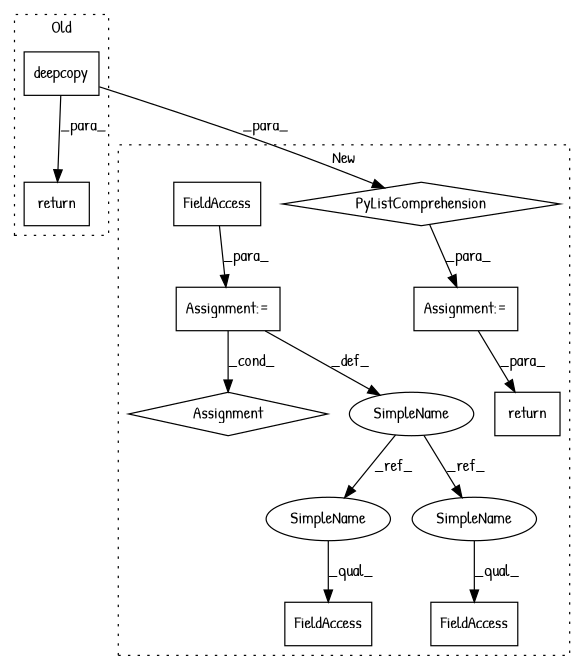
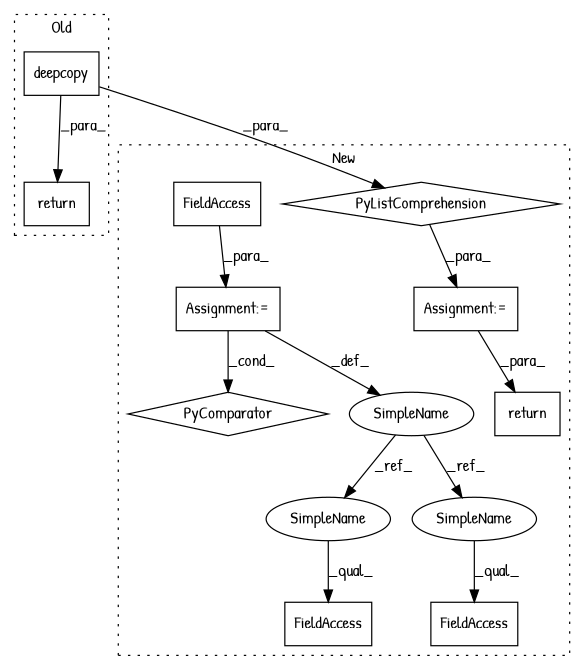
(228, 414) -> (228, 414)
